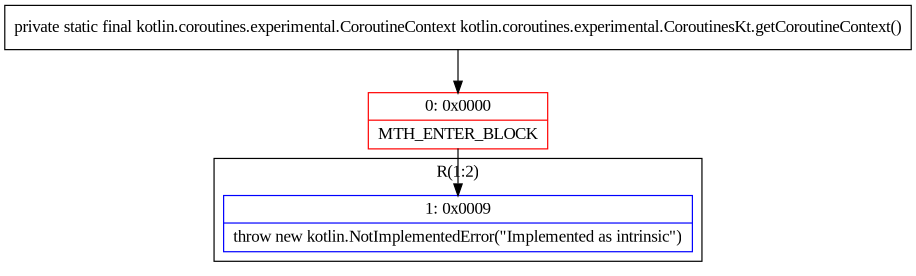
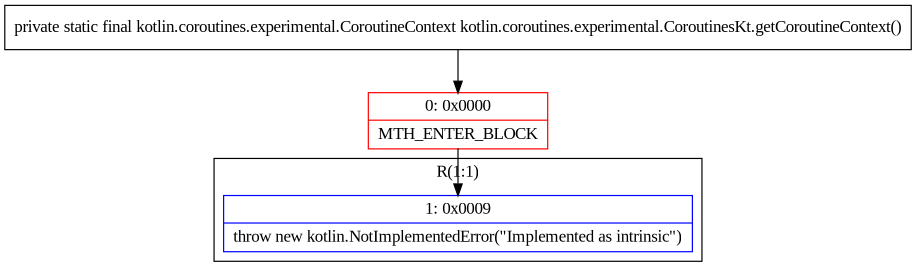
(458, 172) -> (458, 172)
